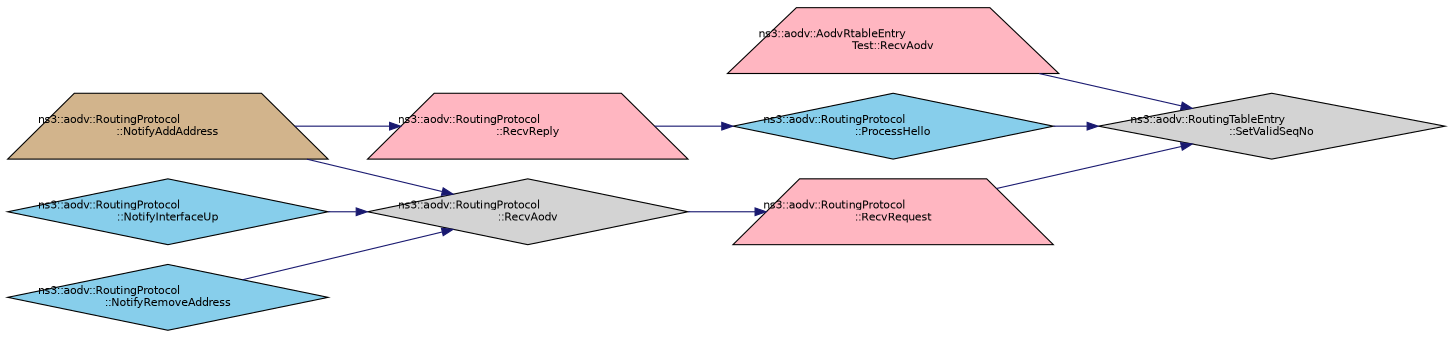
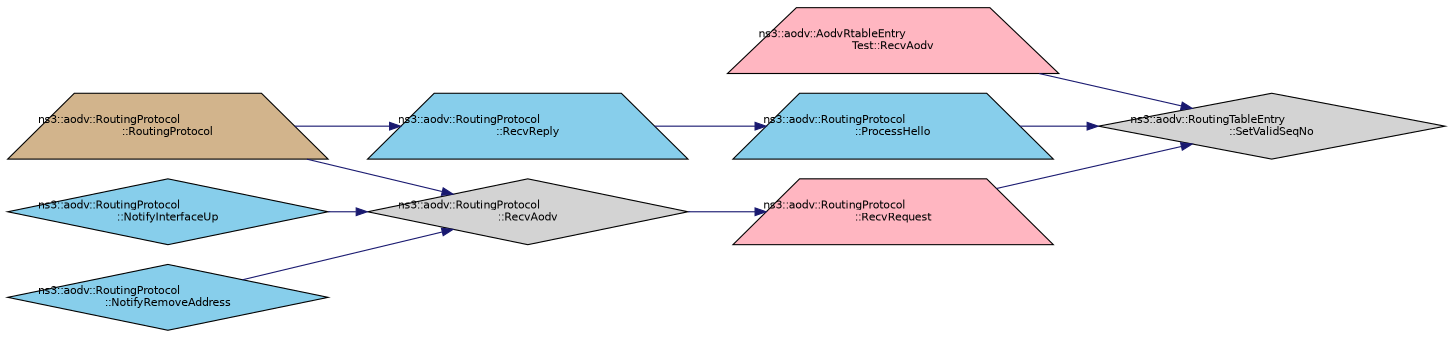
(168, 126) -> (168, 126)
(528, 126) -> (528, 126)
(893, 126) -> (893, 126)
